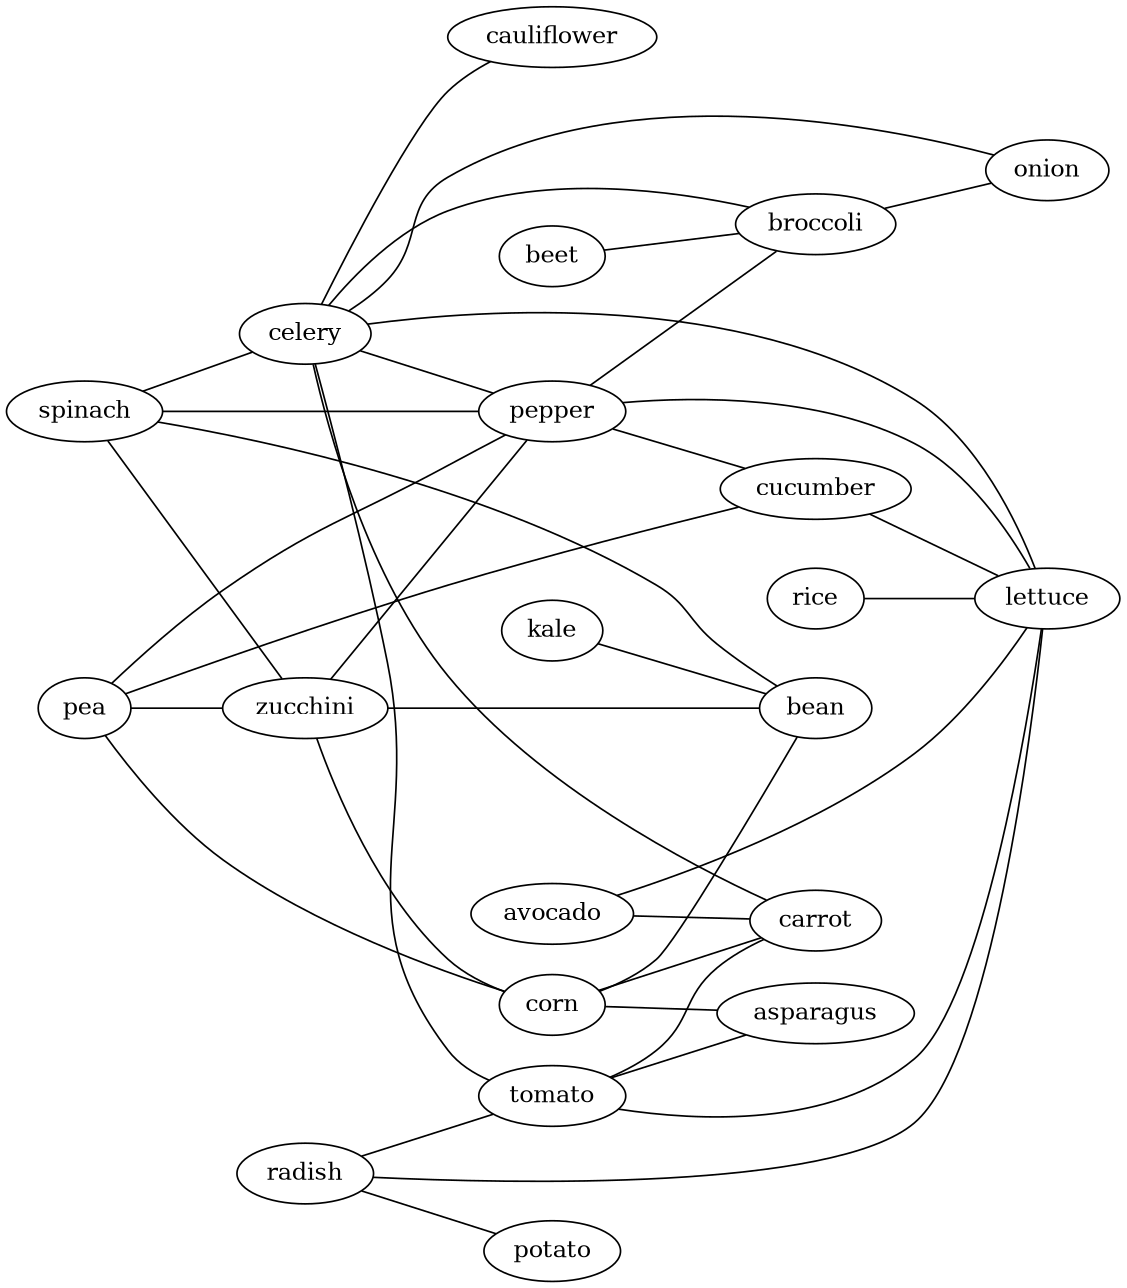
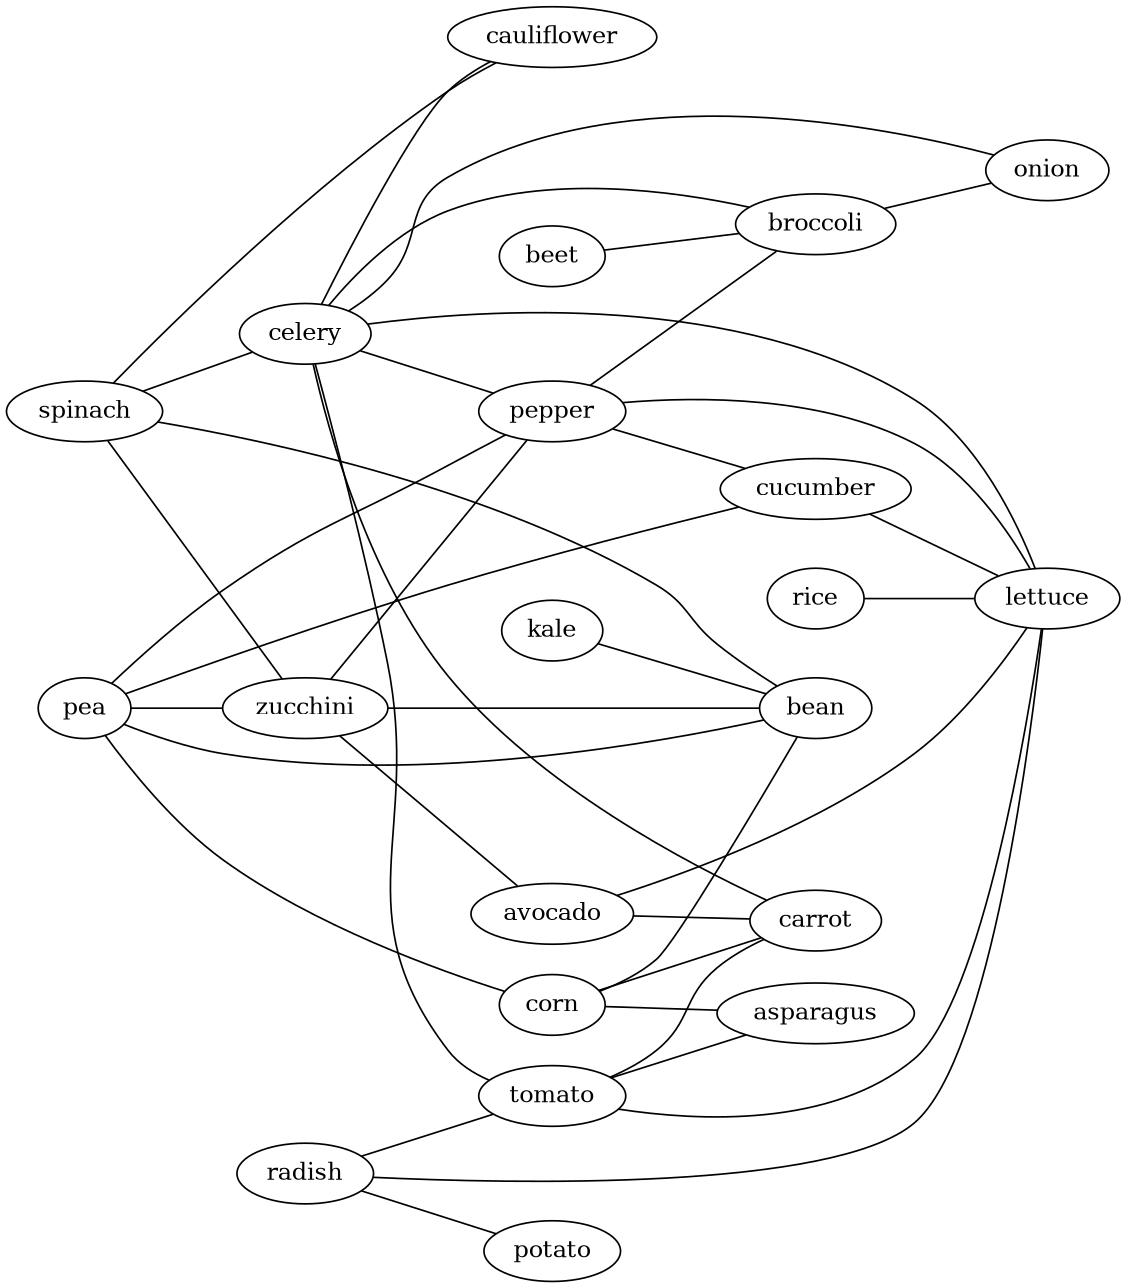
(312, 411) -> (295, 211)
none -> (443, 763)
(378, 871) -> (429, 811)
